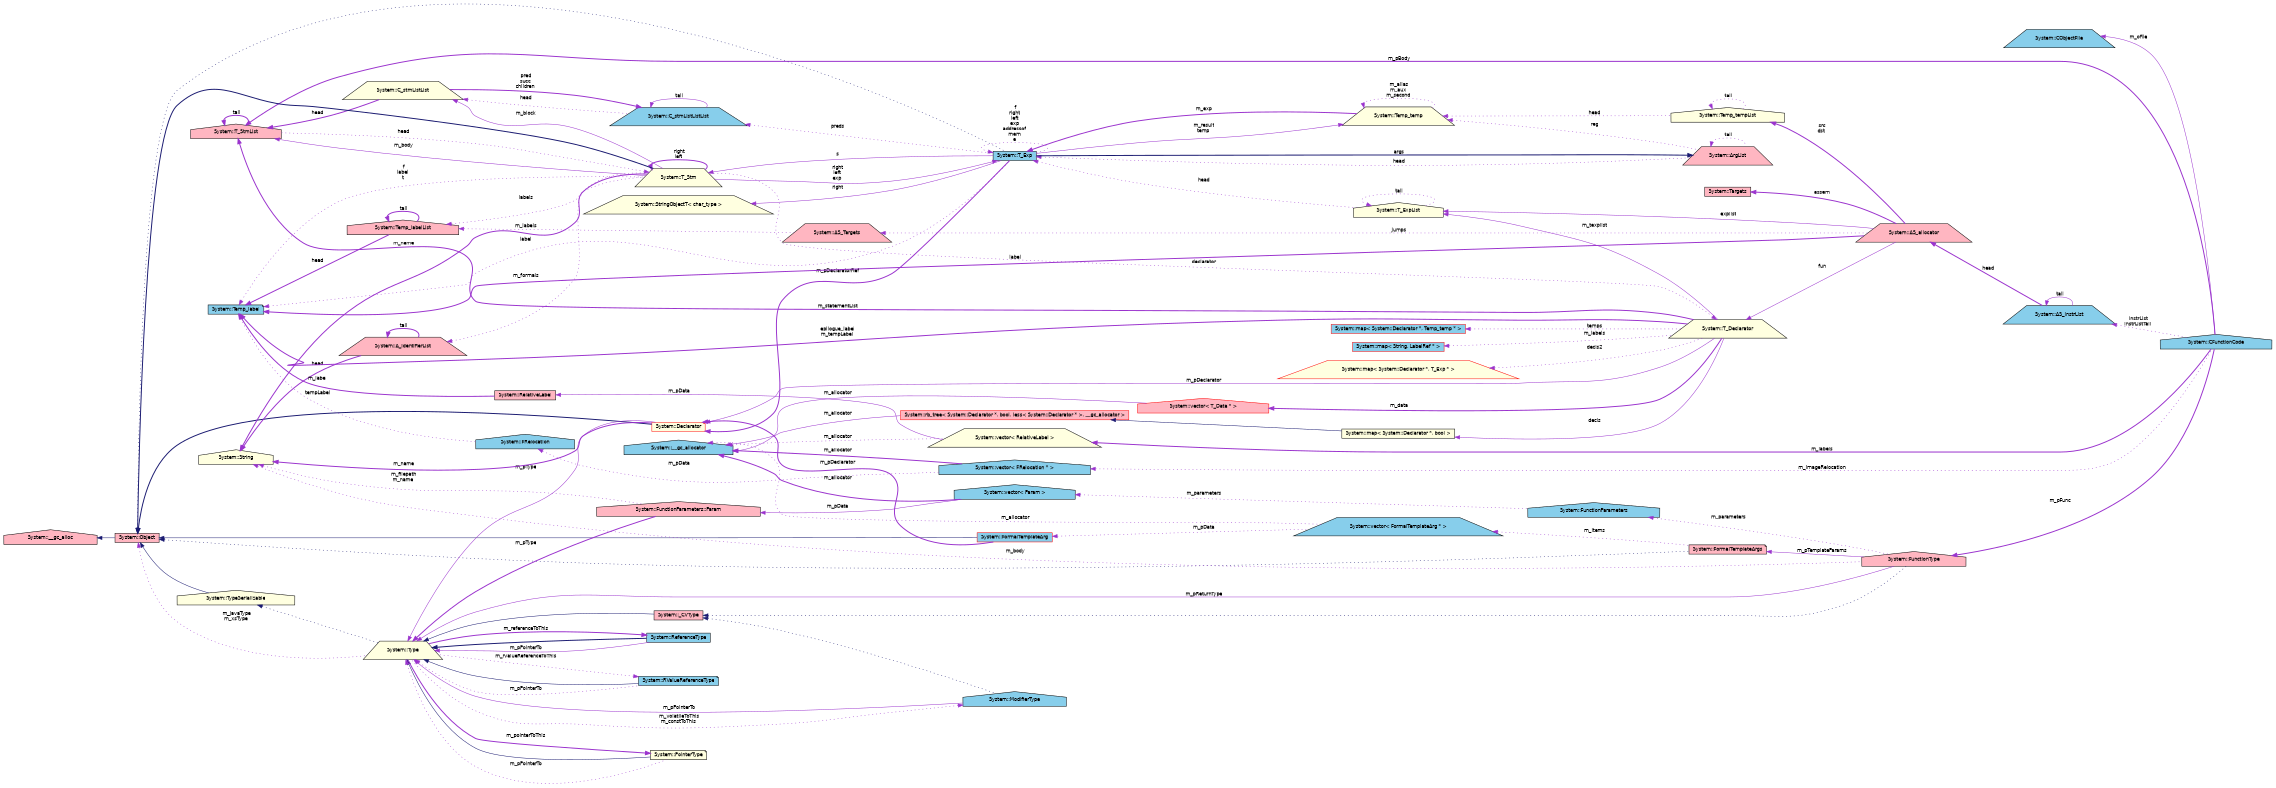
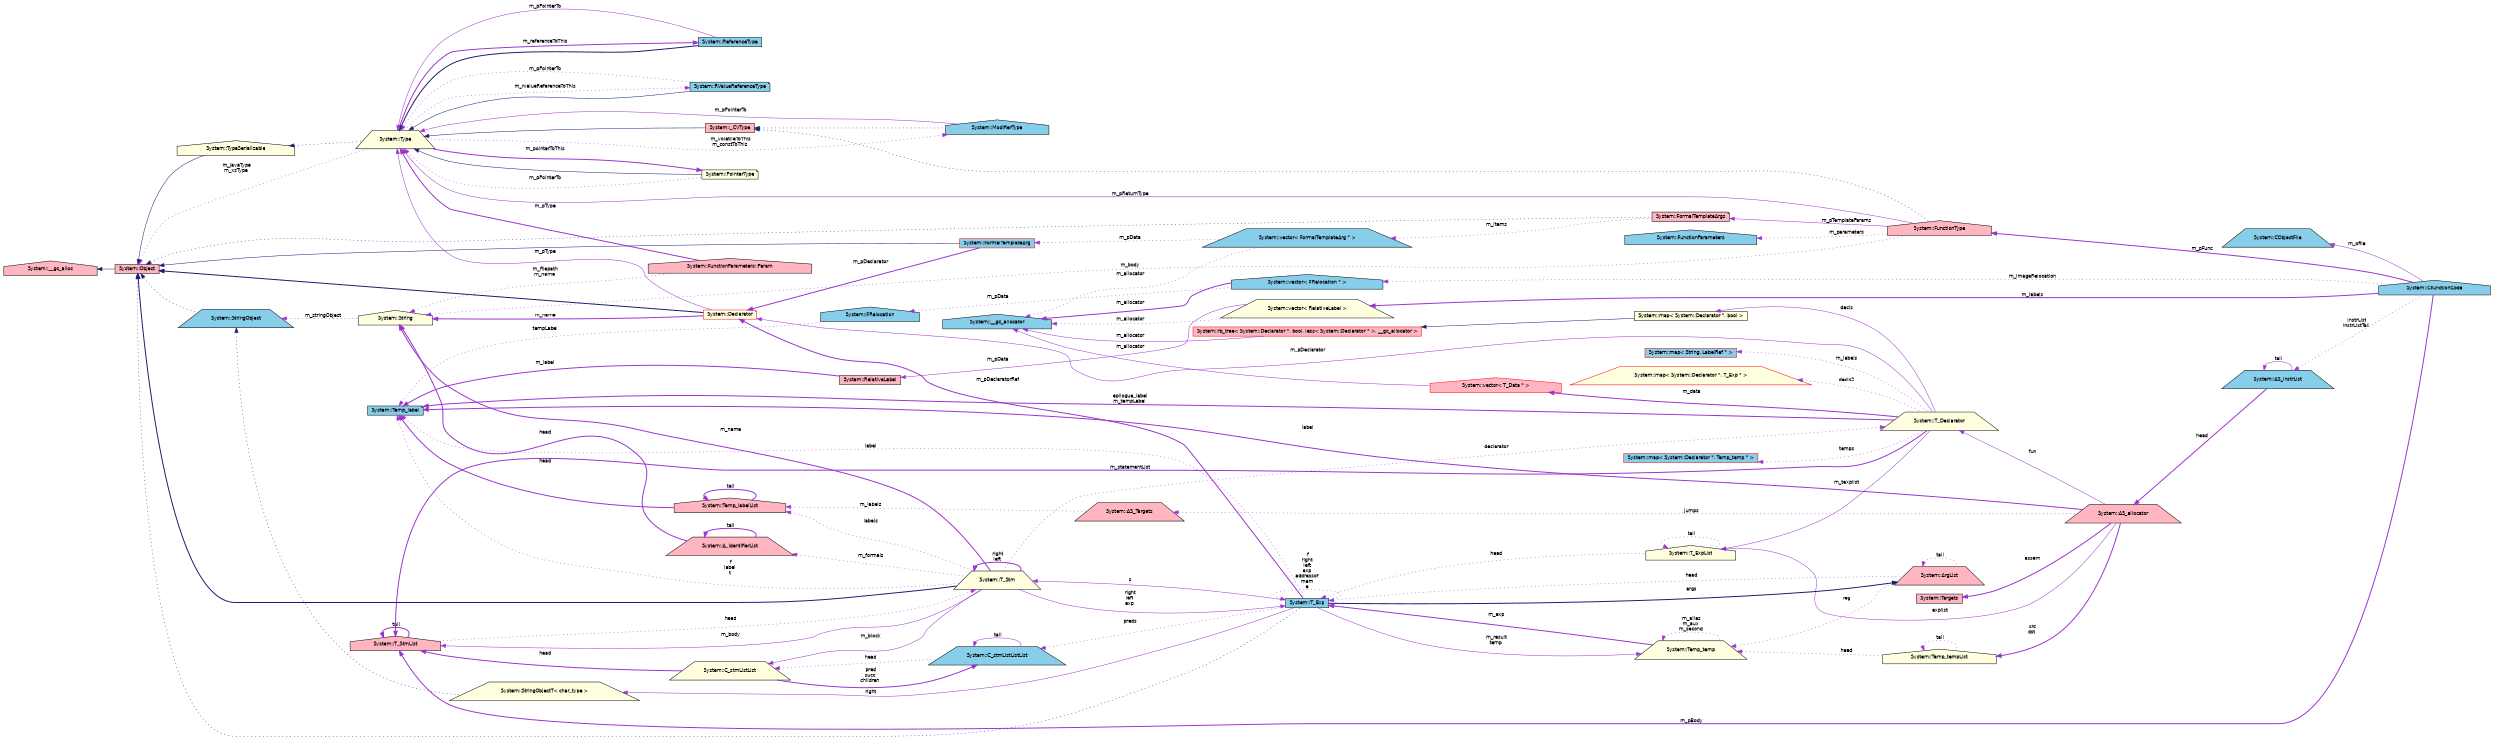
none -> (236, 318)
(1015, 493) -> none
